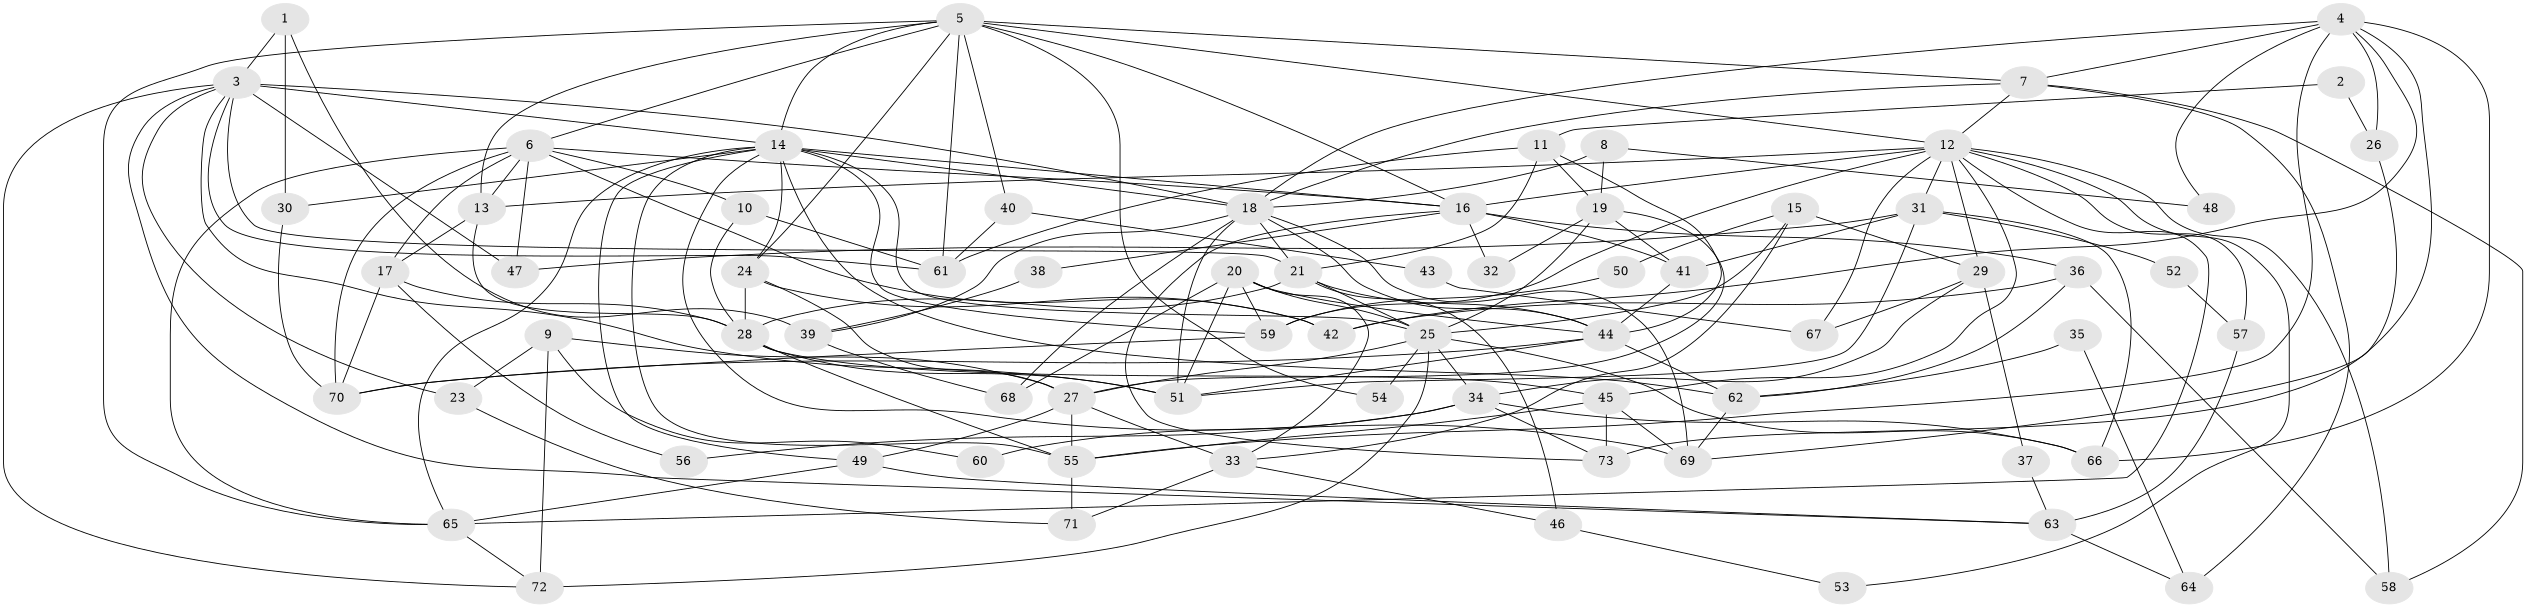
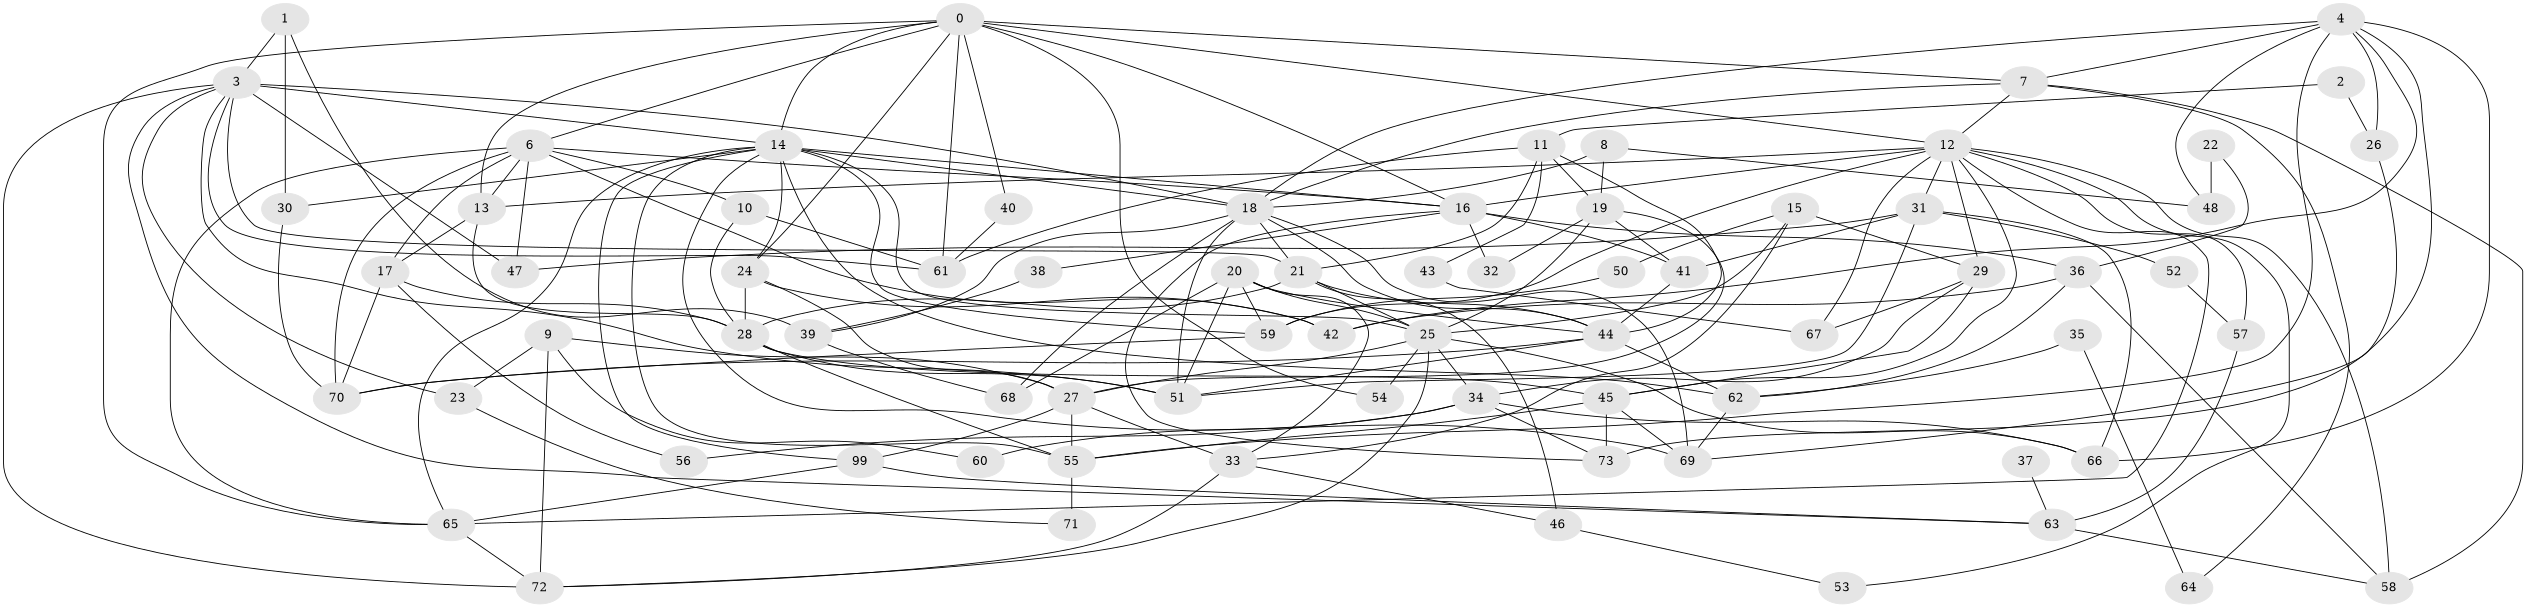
(960, 19) -> (960, 19)
none -> (2211, 146)
(1190, 236) -> (1515, 229)
(2004, 367) -> (1823, 365)
(860, 462) -> (860, 462)
(1134, 500) -> (1069, 549)
(2121, 556) -> (2214, 555)
